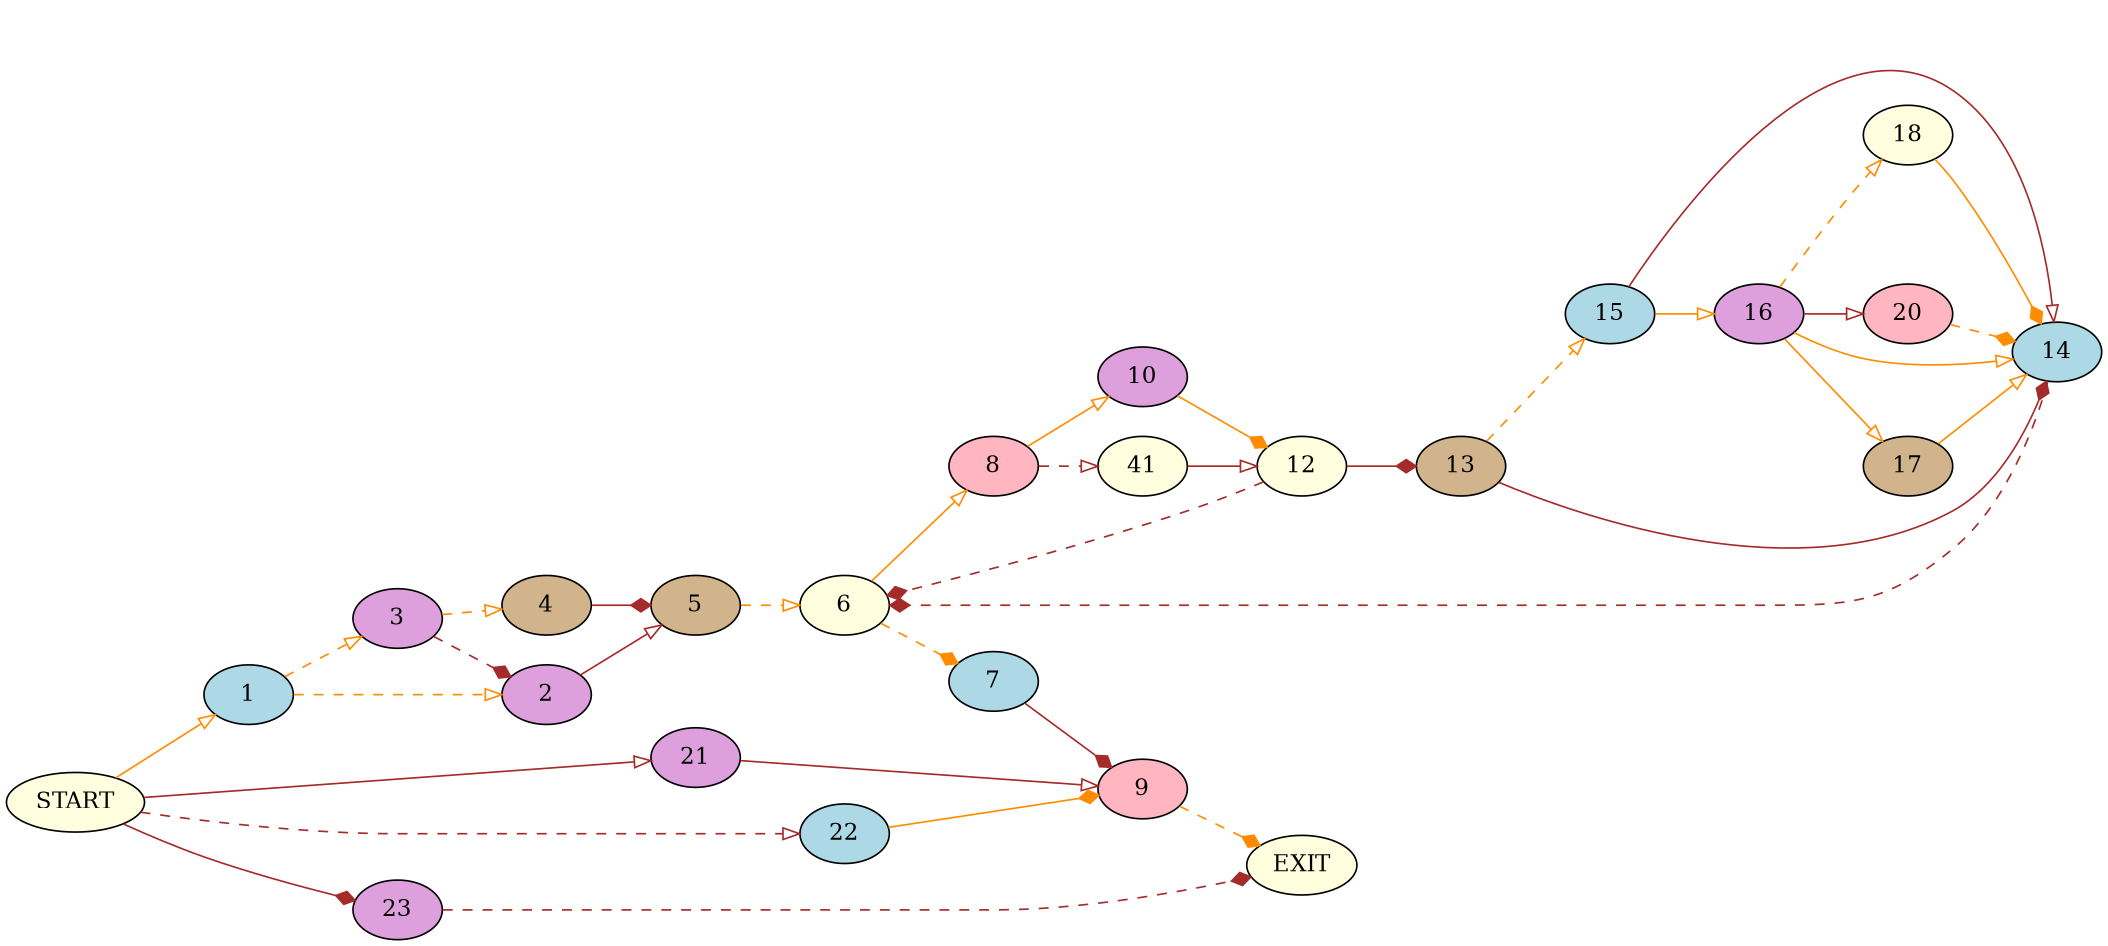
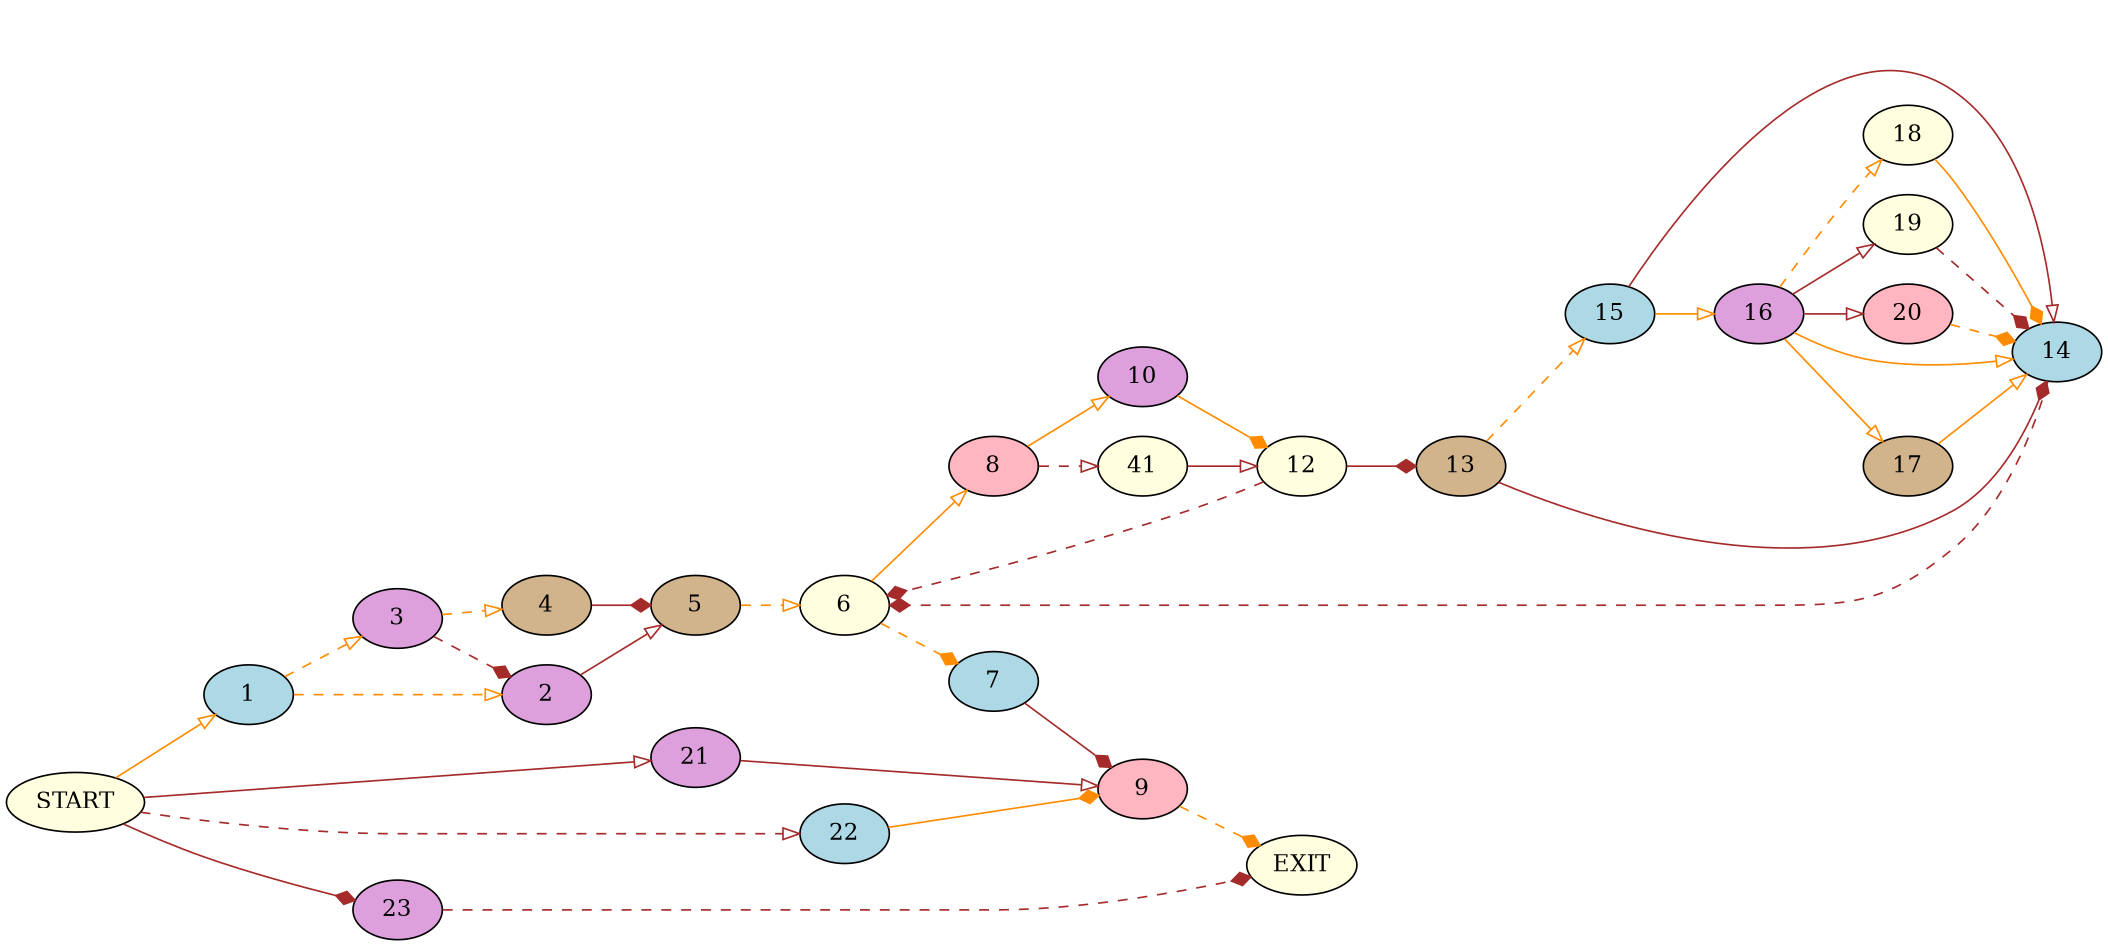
none -> (1908, 224)
